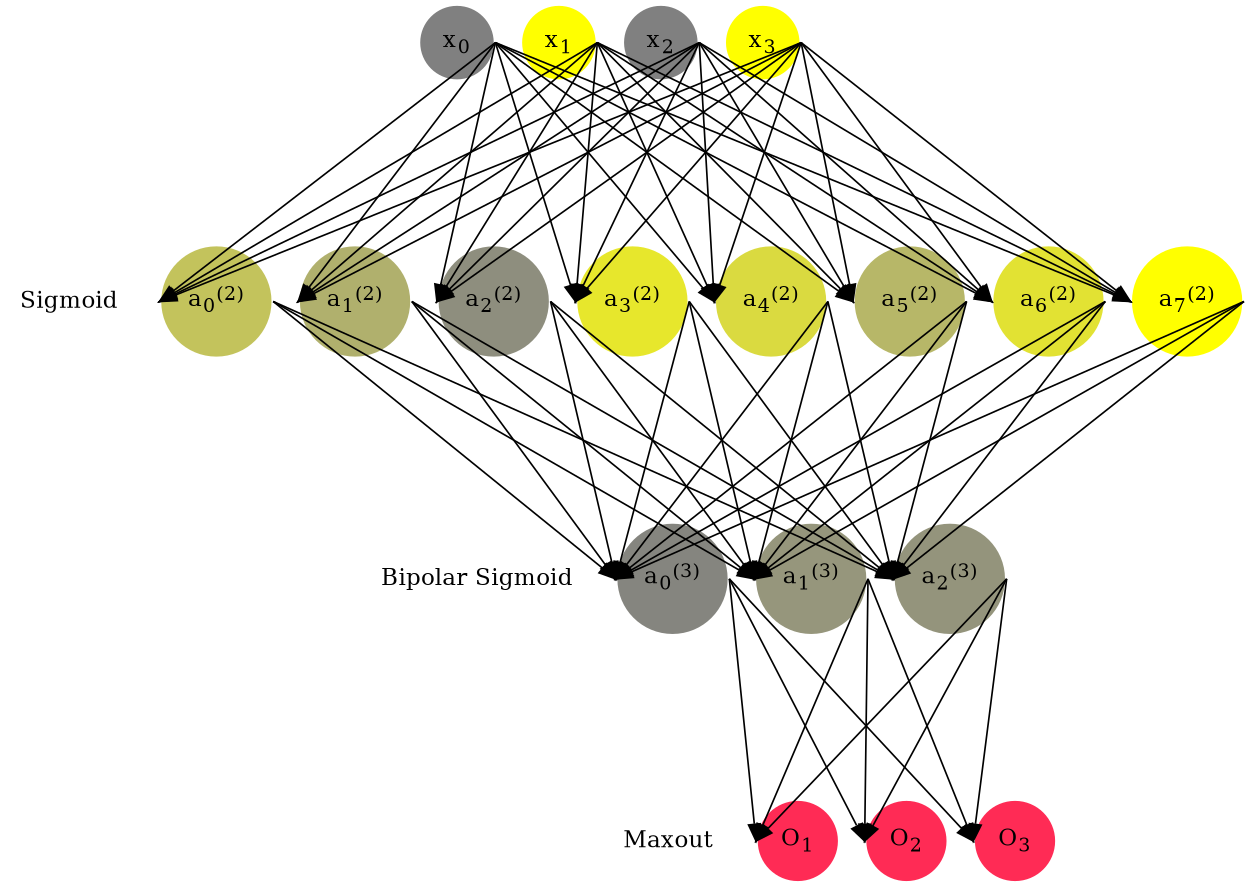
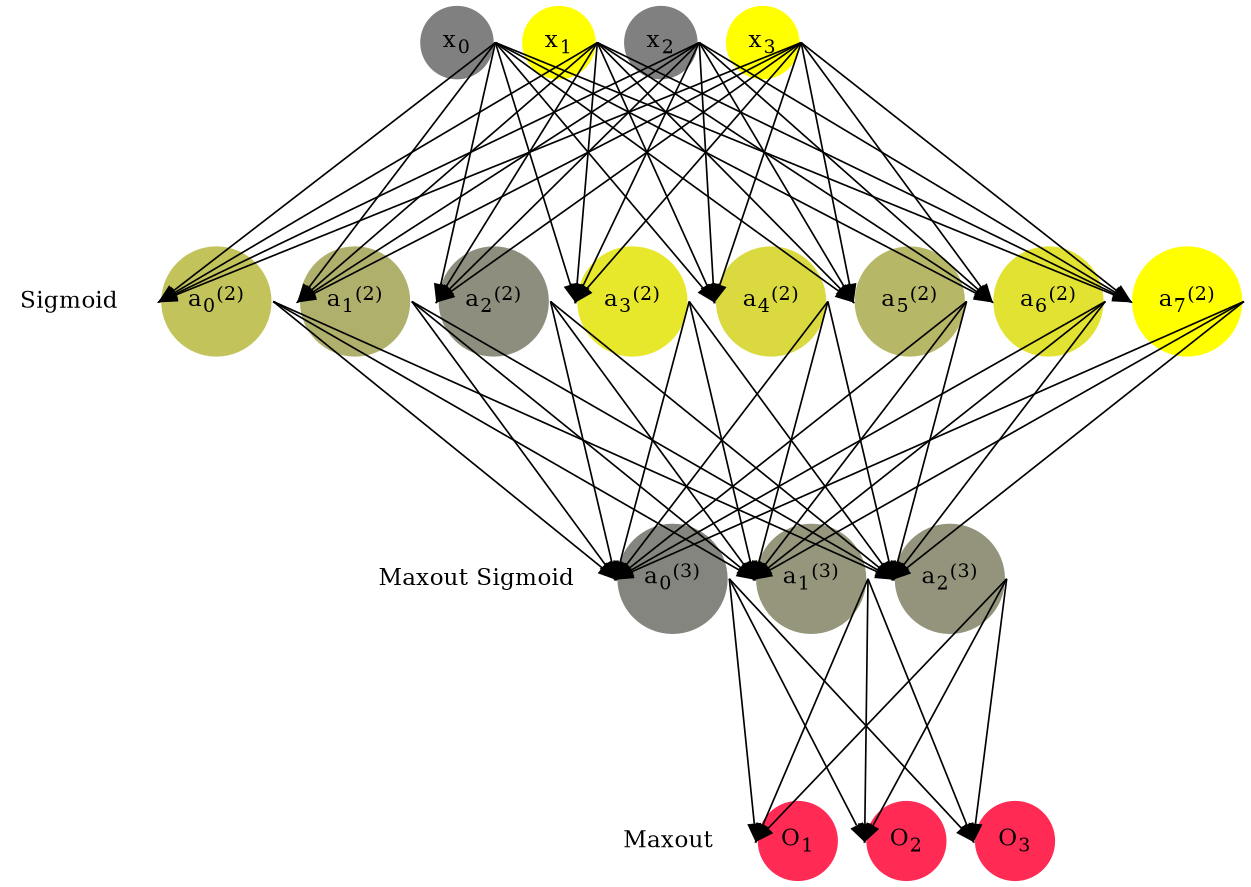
(477, 579) -> (477, 579)
